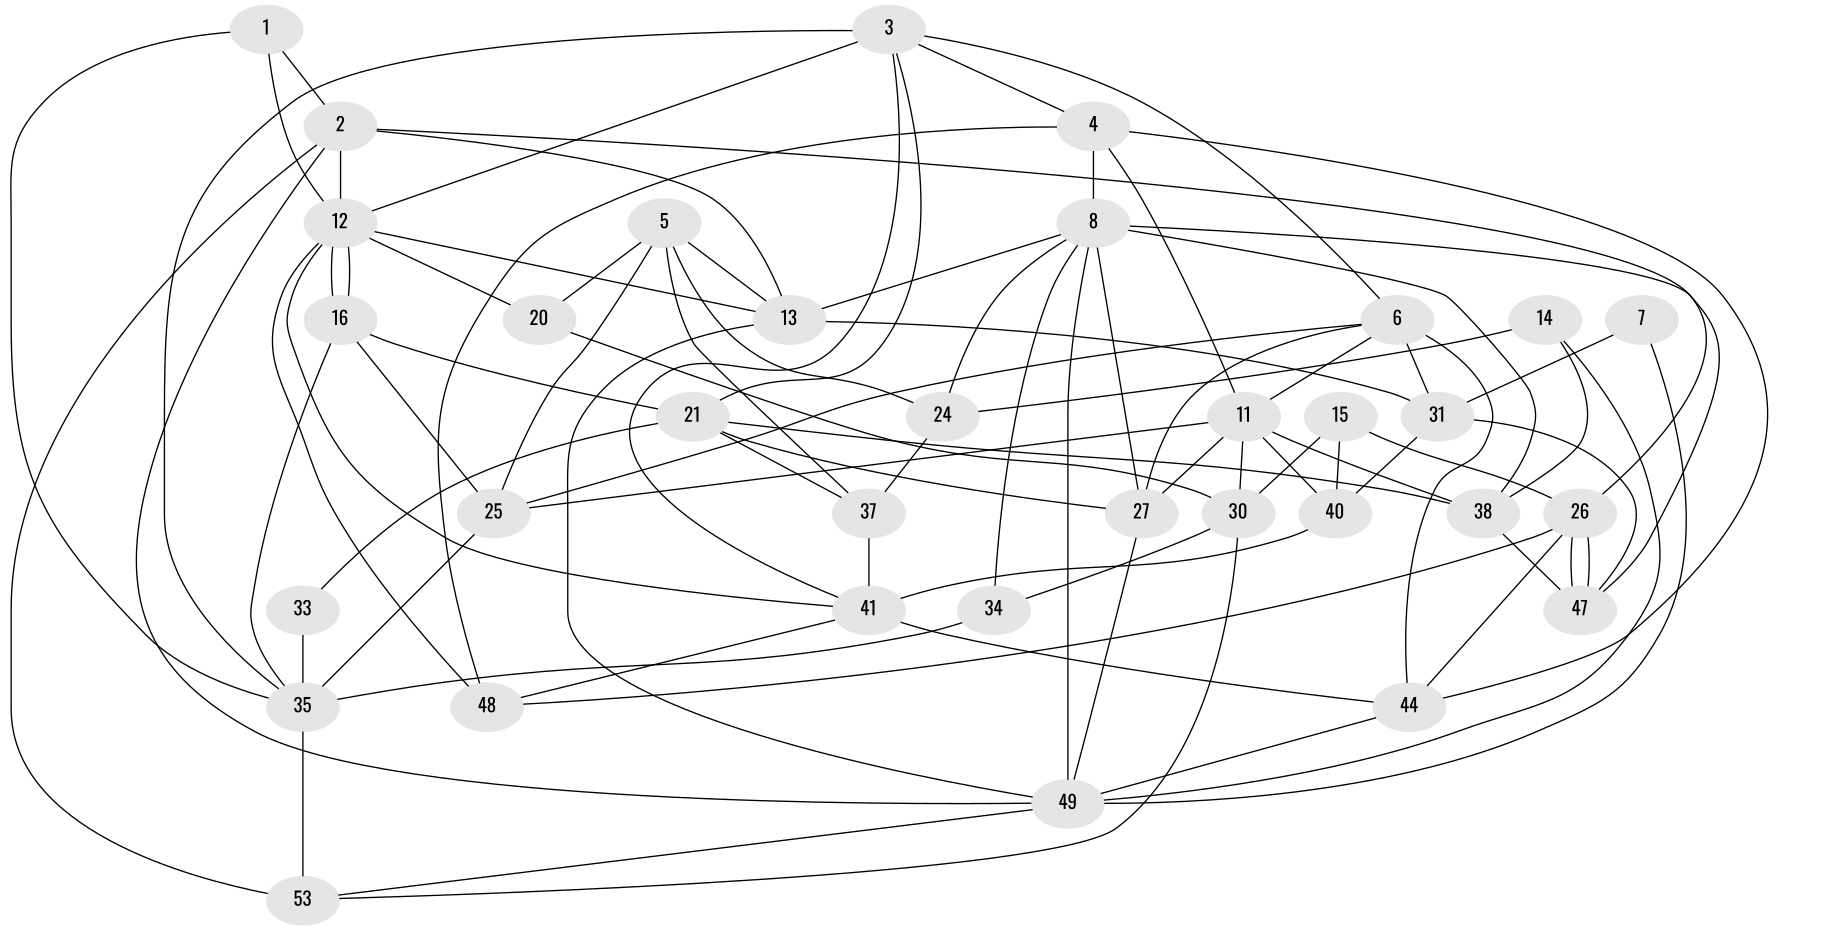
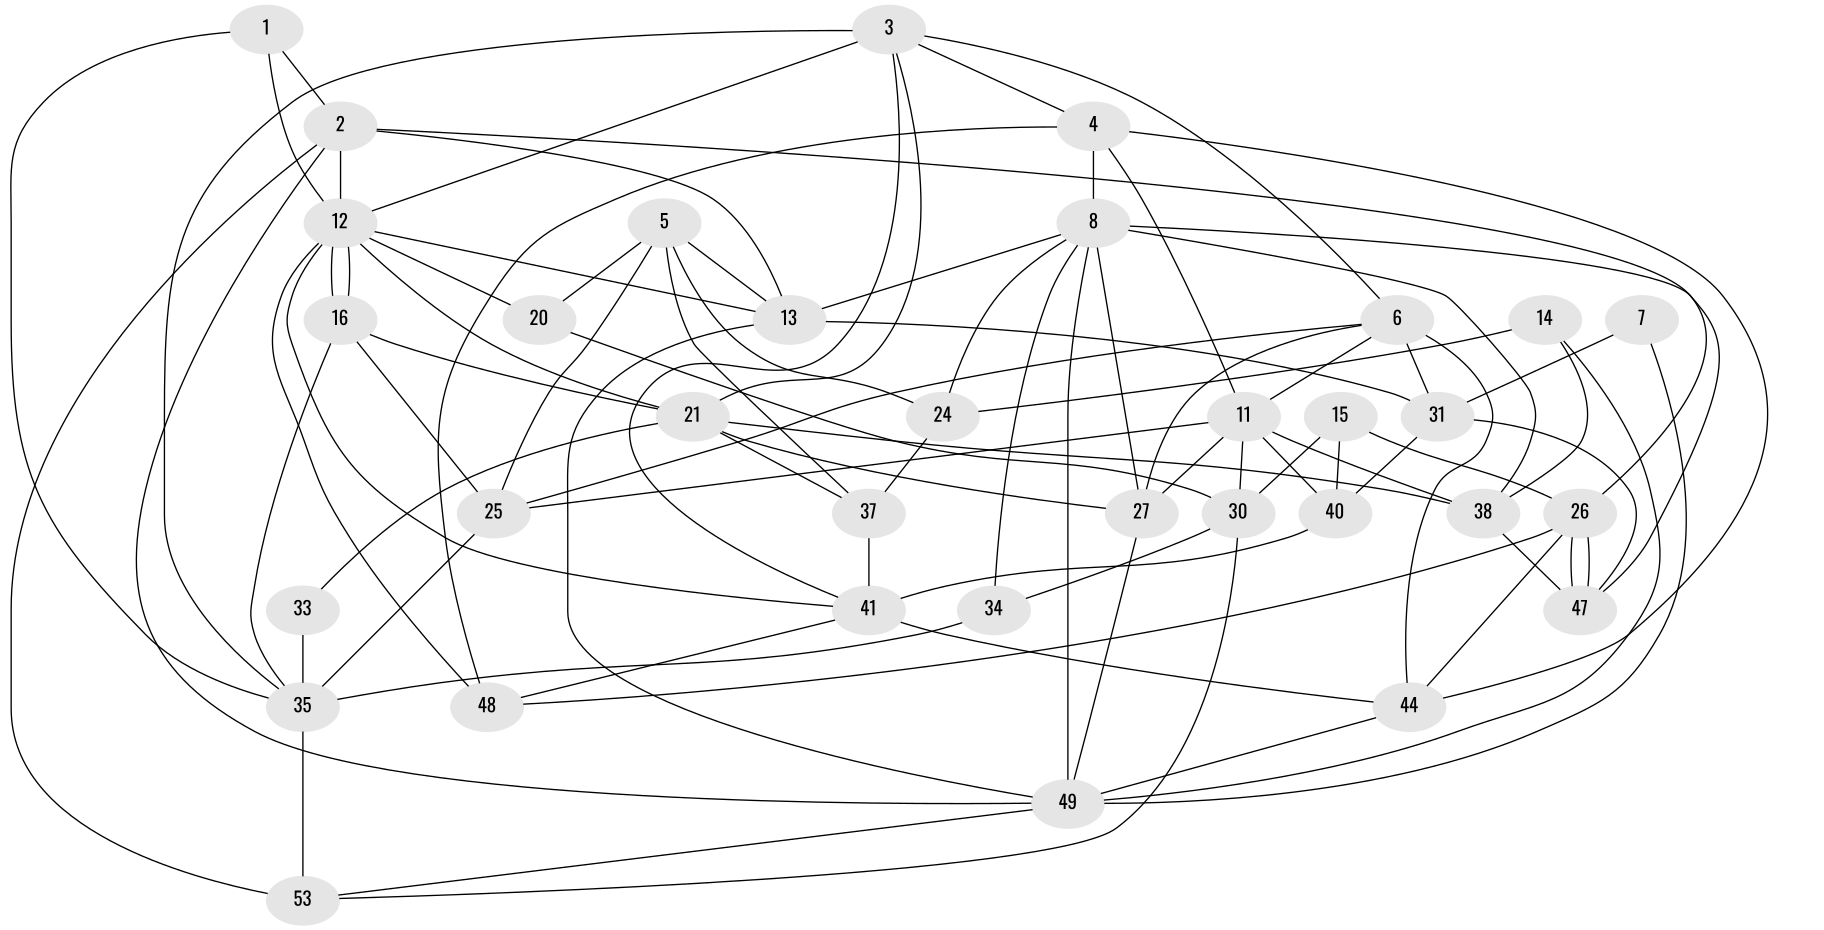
none -> (498, 348)
